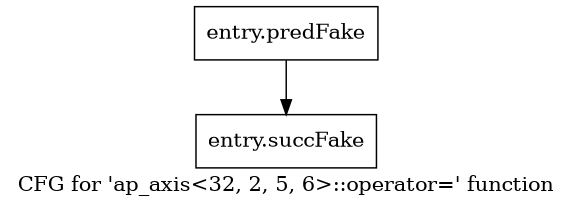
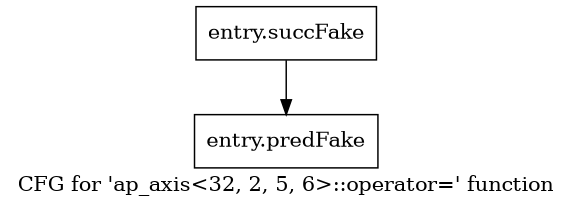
(286, 80) -> (286, 80)
